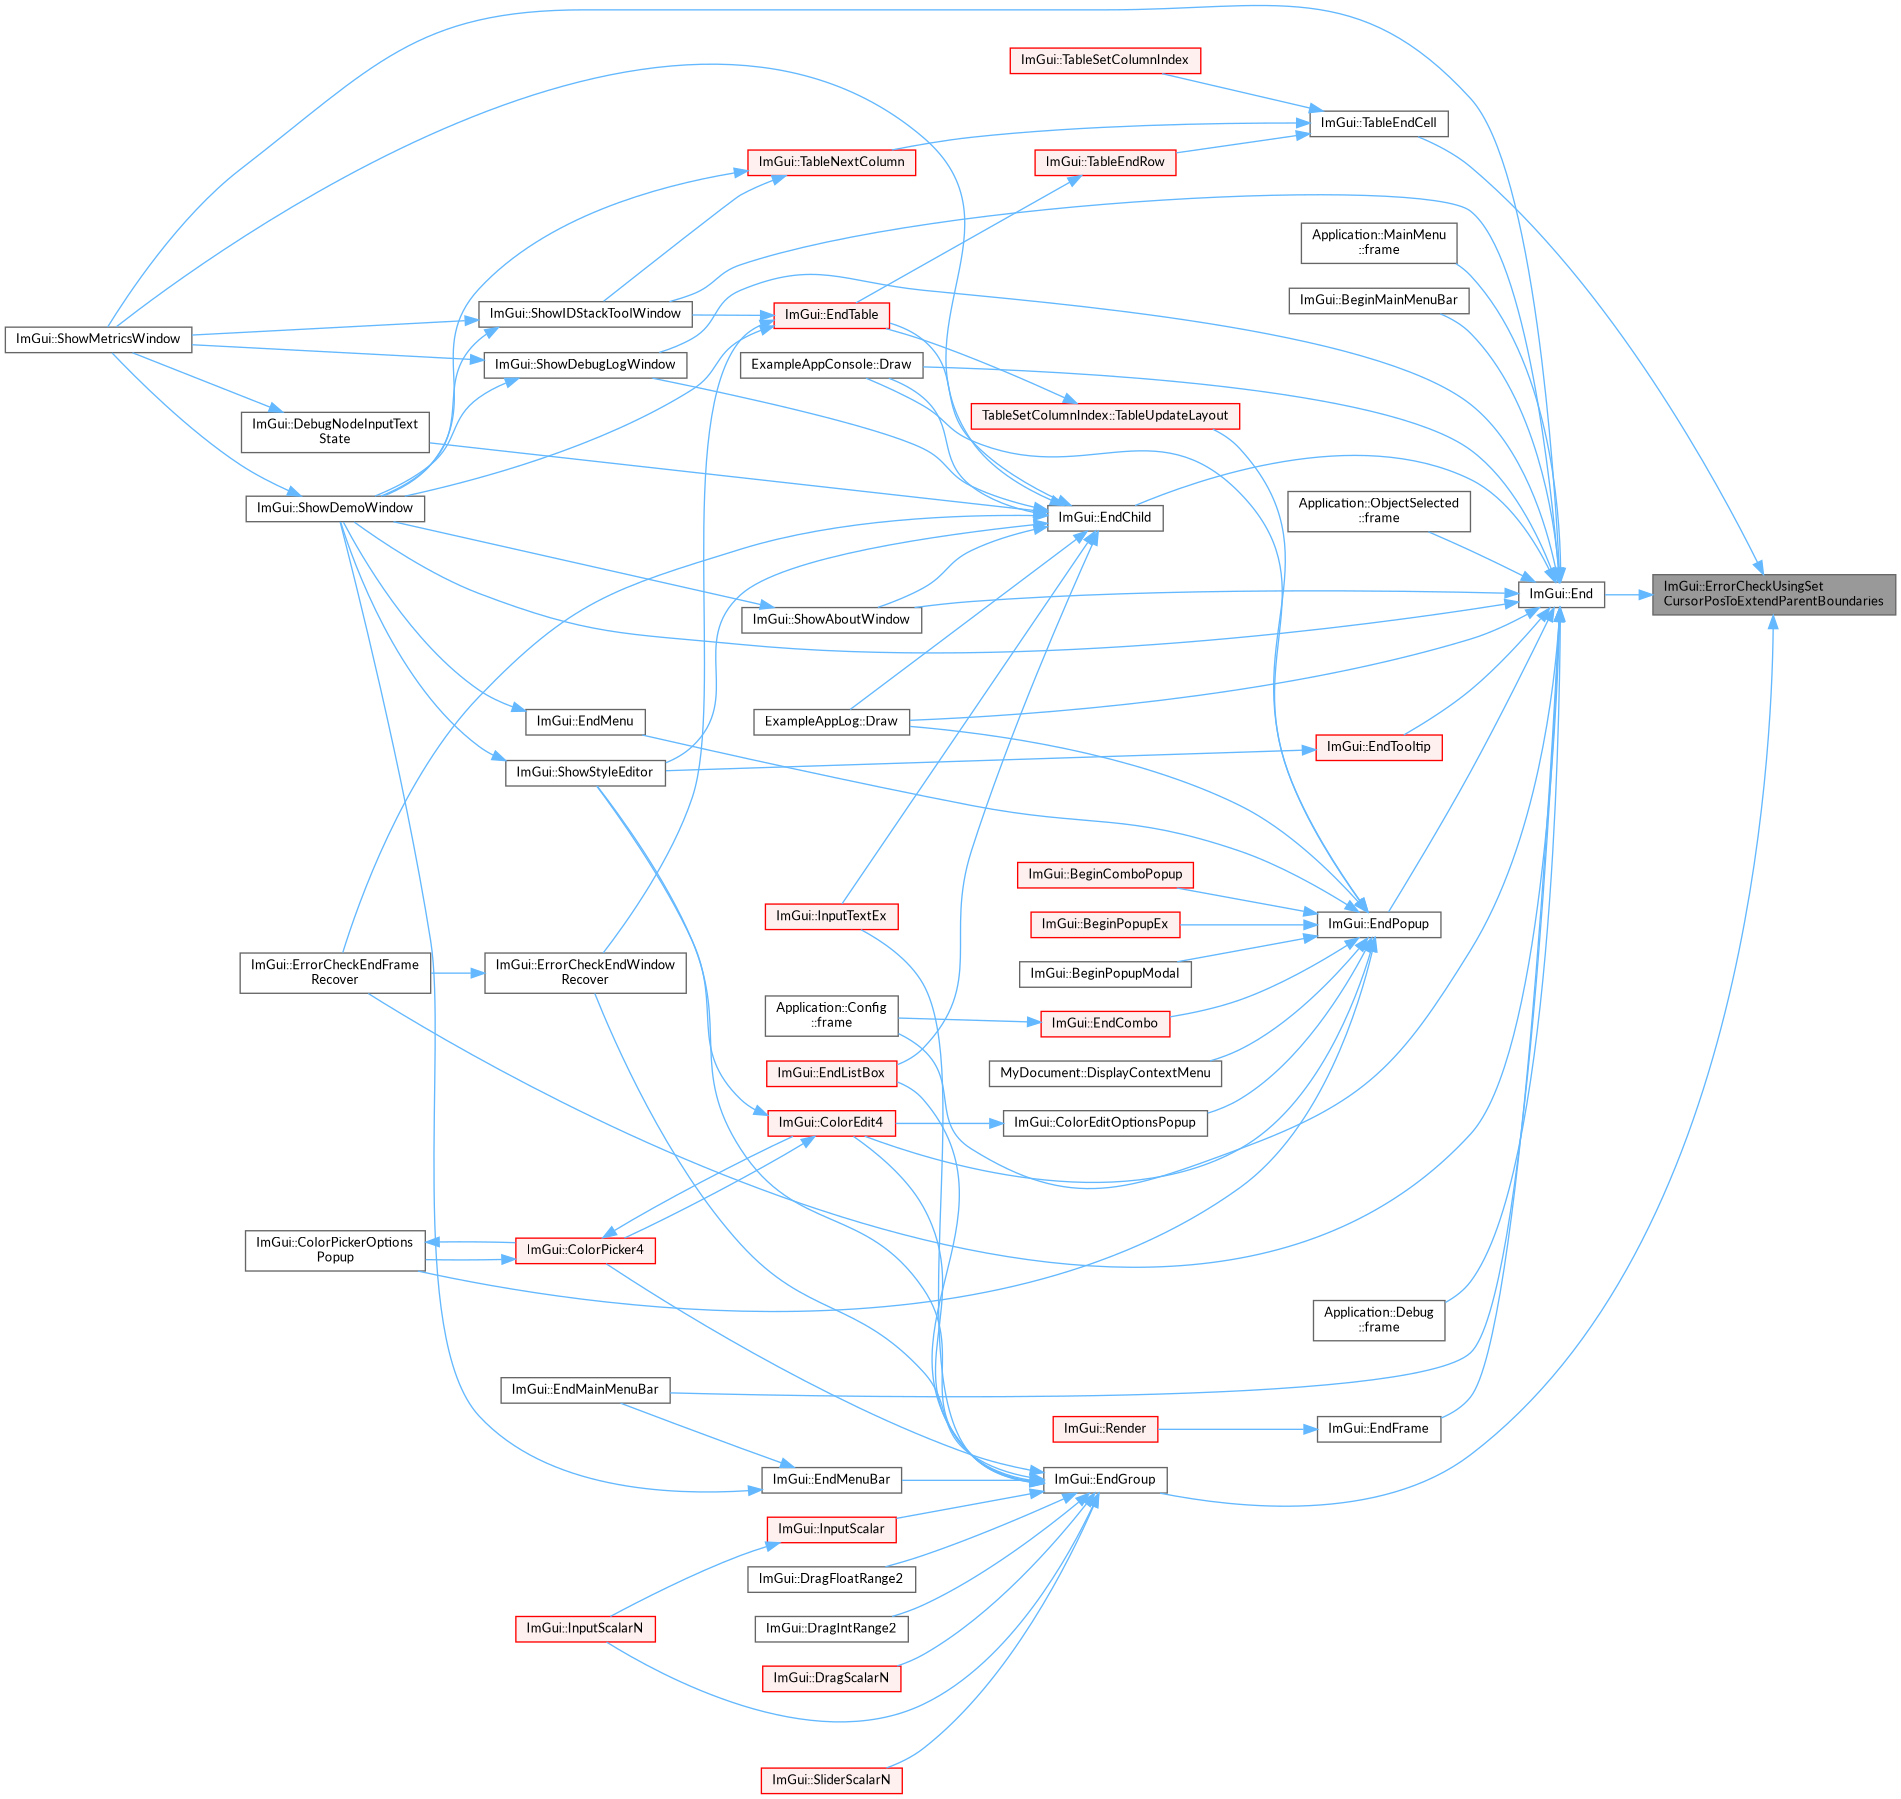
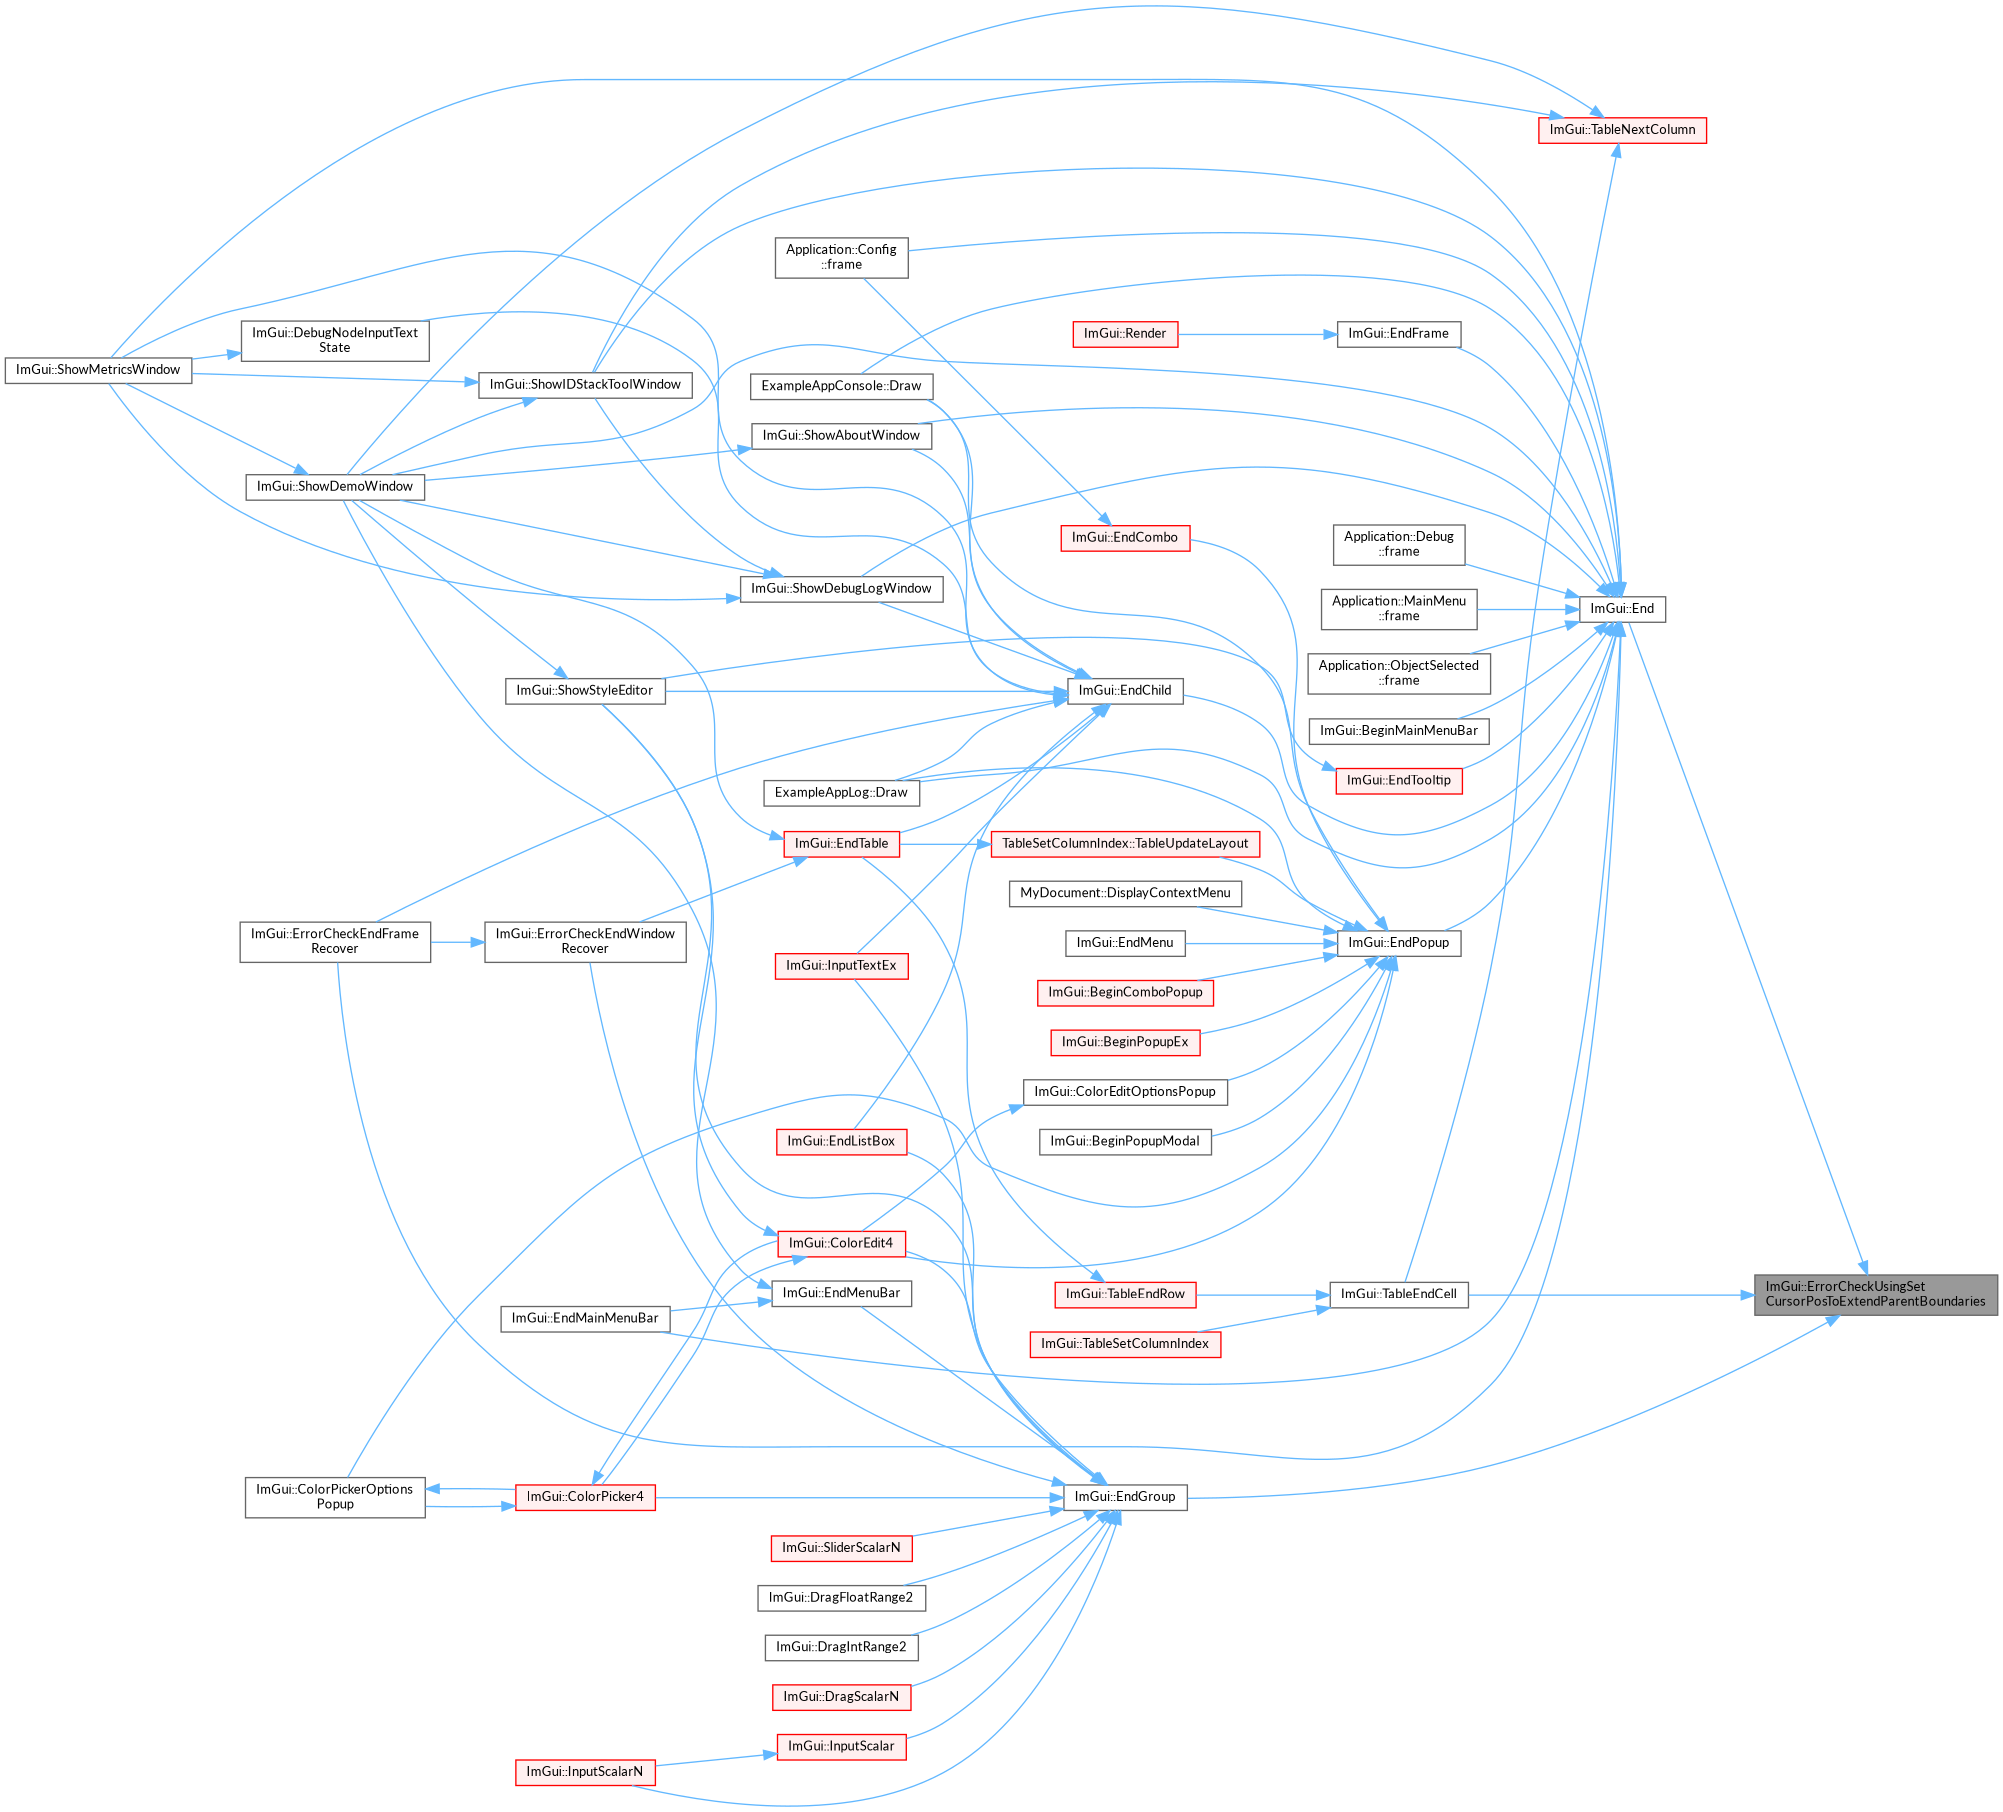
(1093, 128) -> (1520, 751)
(726, 315) -> (671, 497)
(414, 628) -> none
